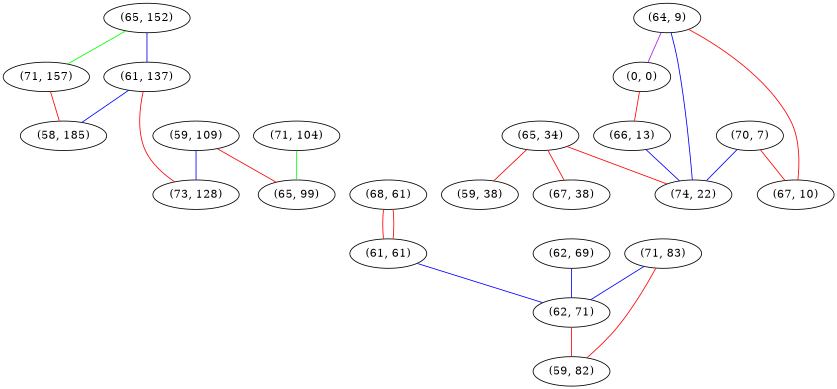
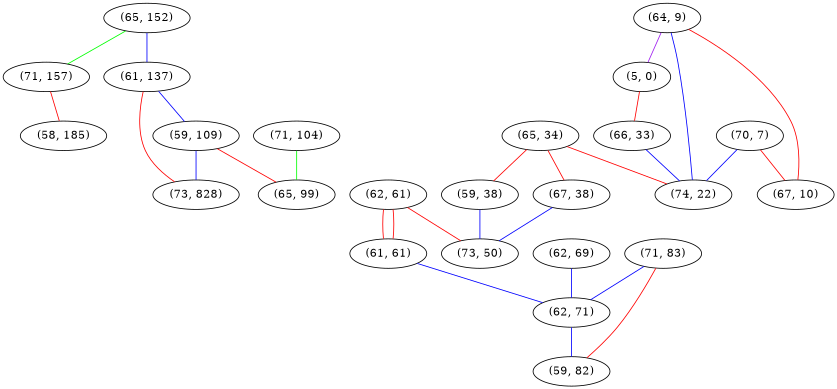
(642, 77) -> (642, 77)
(105, 106) -> (172, 106)
(632, 136) -> (632, 136)
(196, 195) -> (196, 195)
(388, 195) -> (388, 195)
none -> (480, 254)
(572, 342) -> (572, 342)
